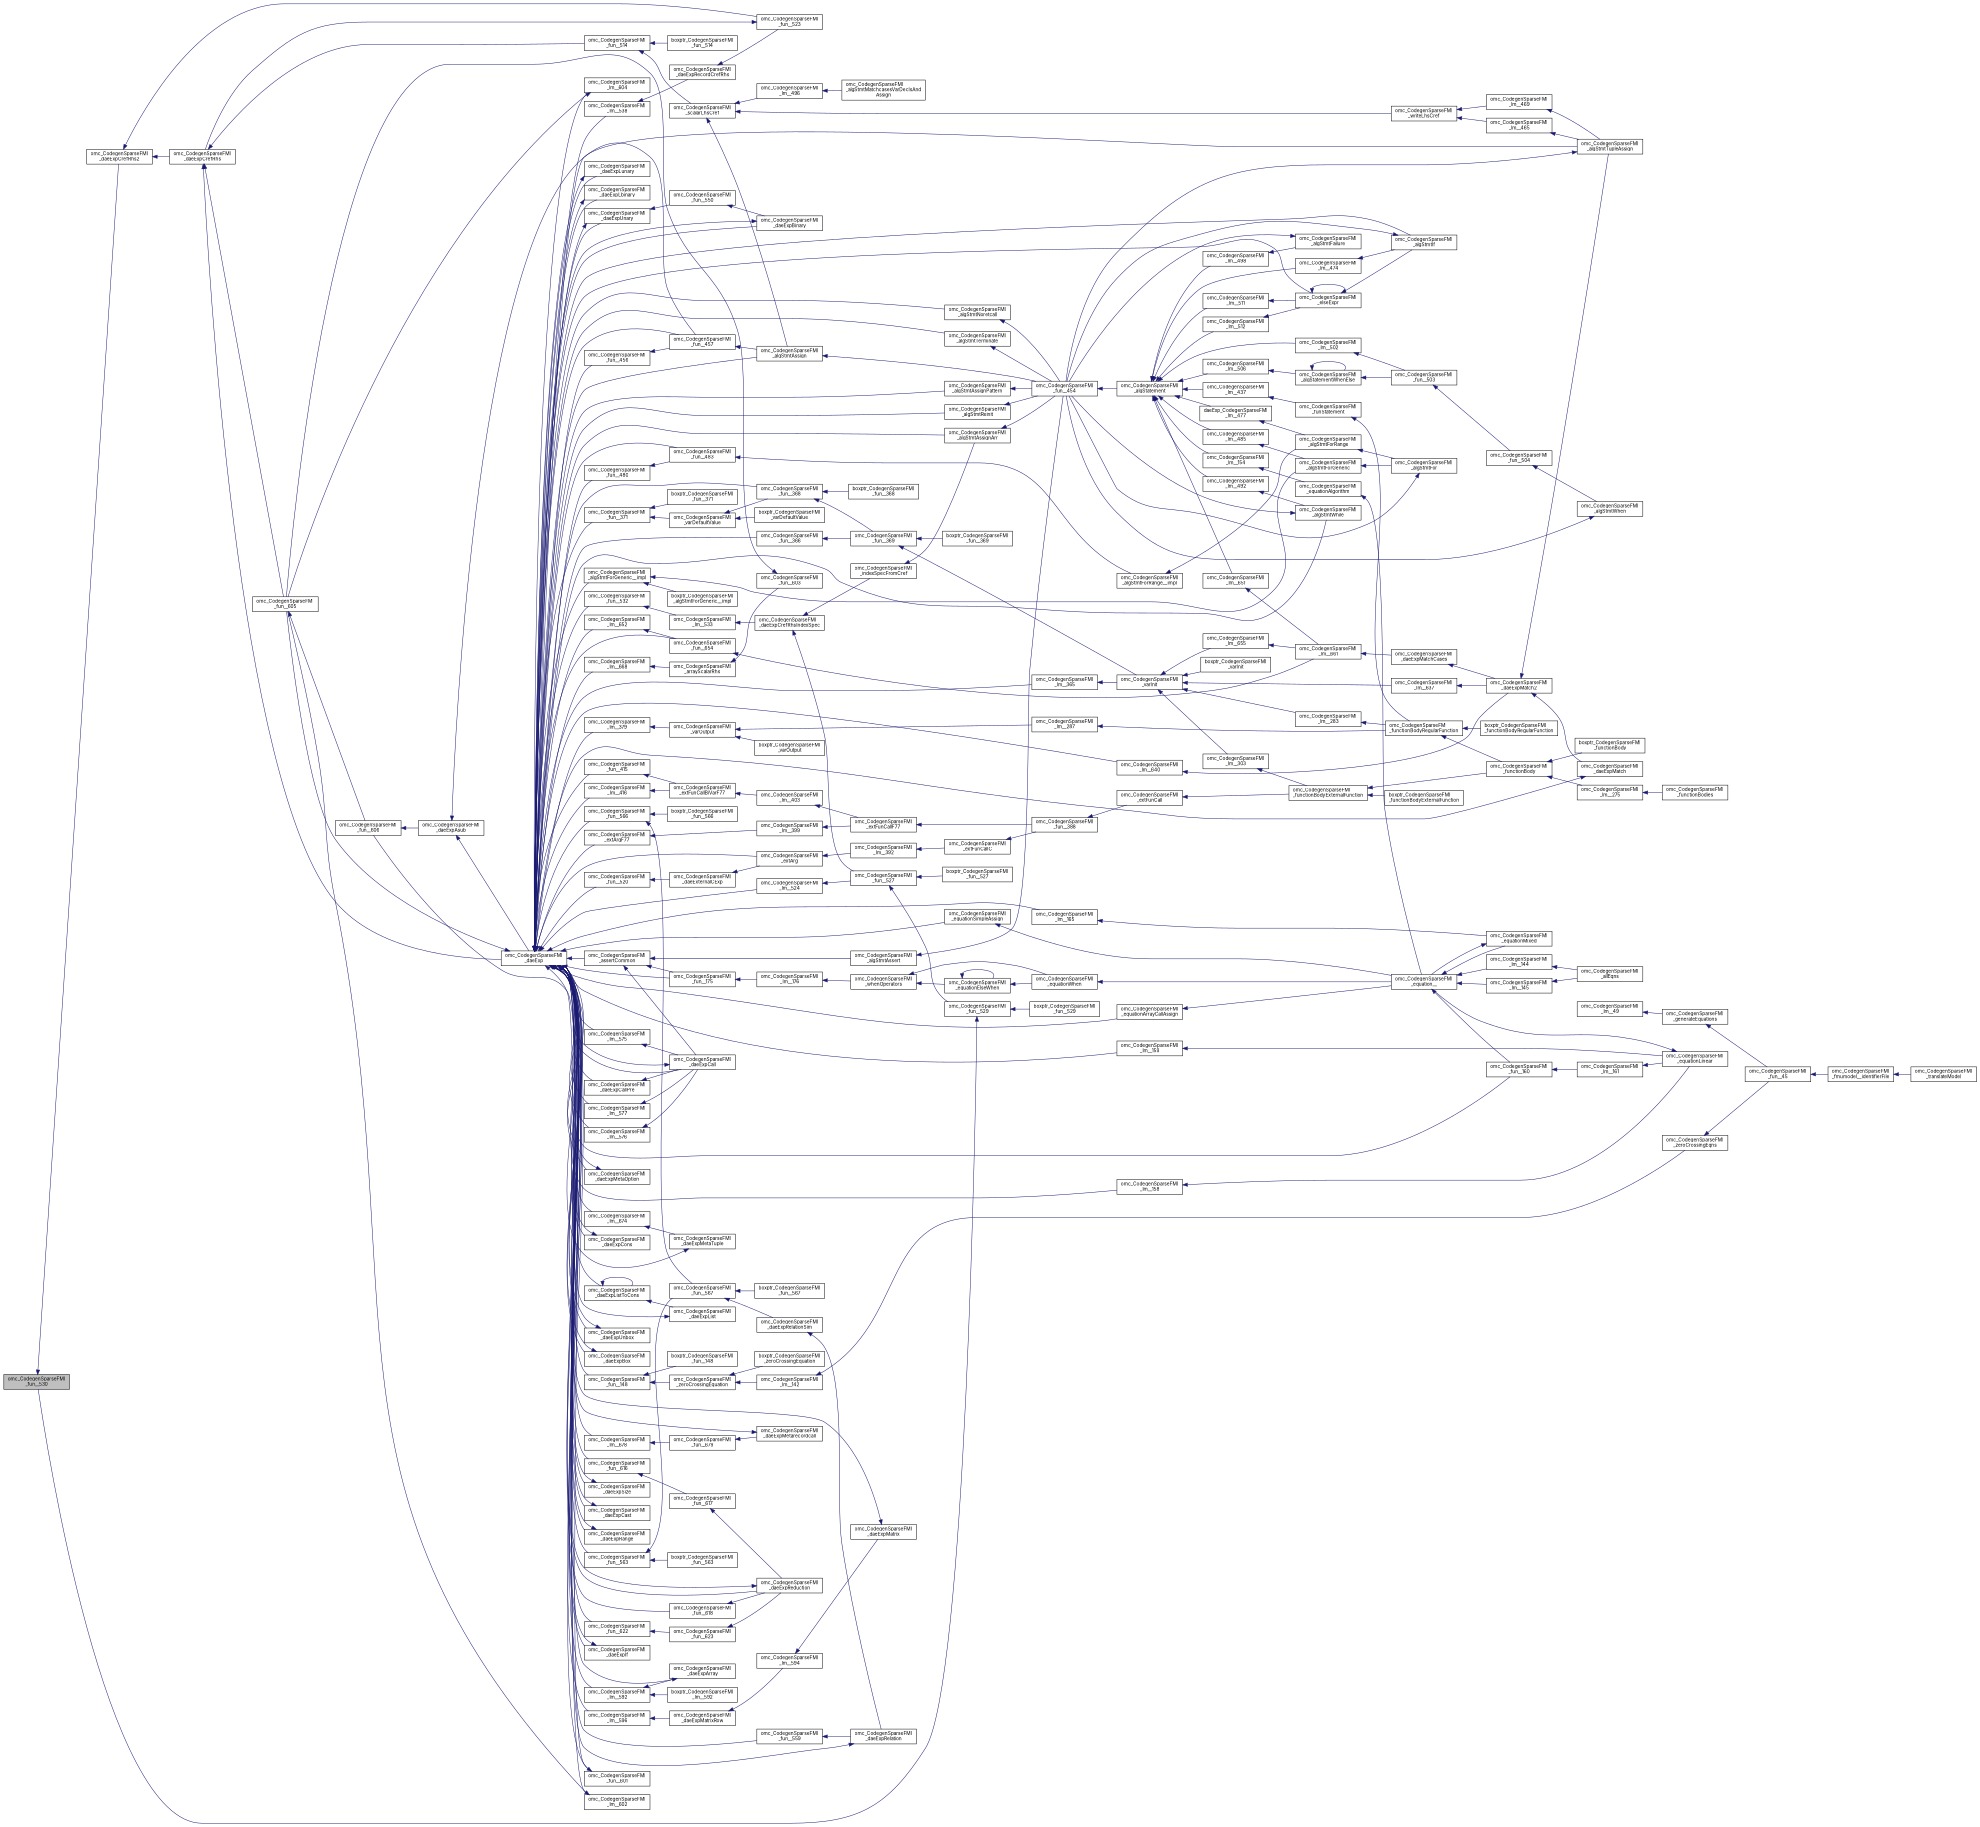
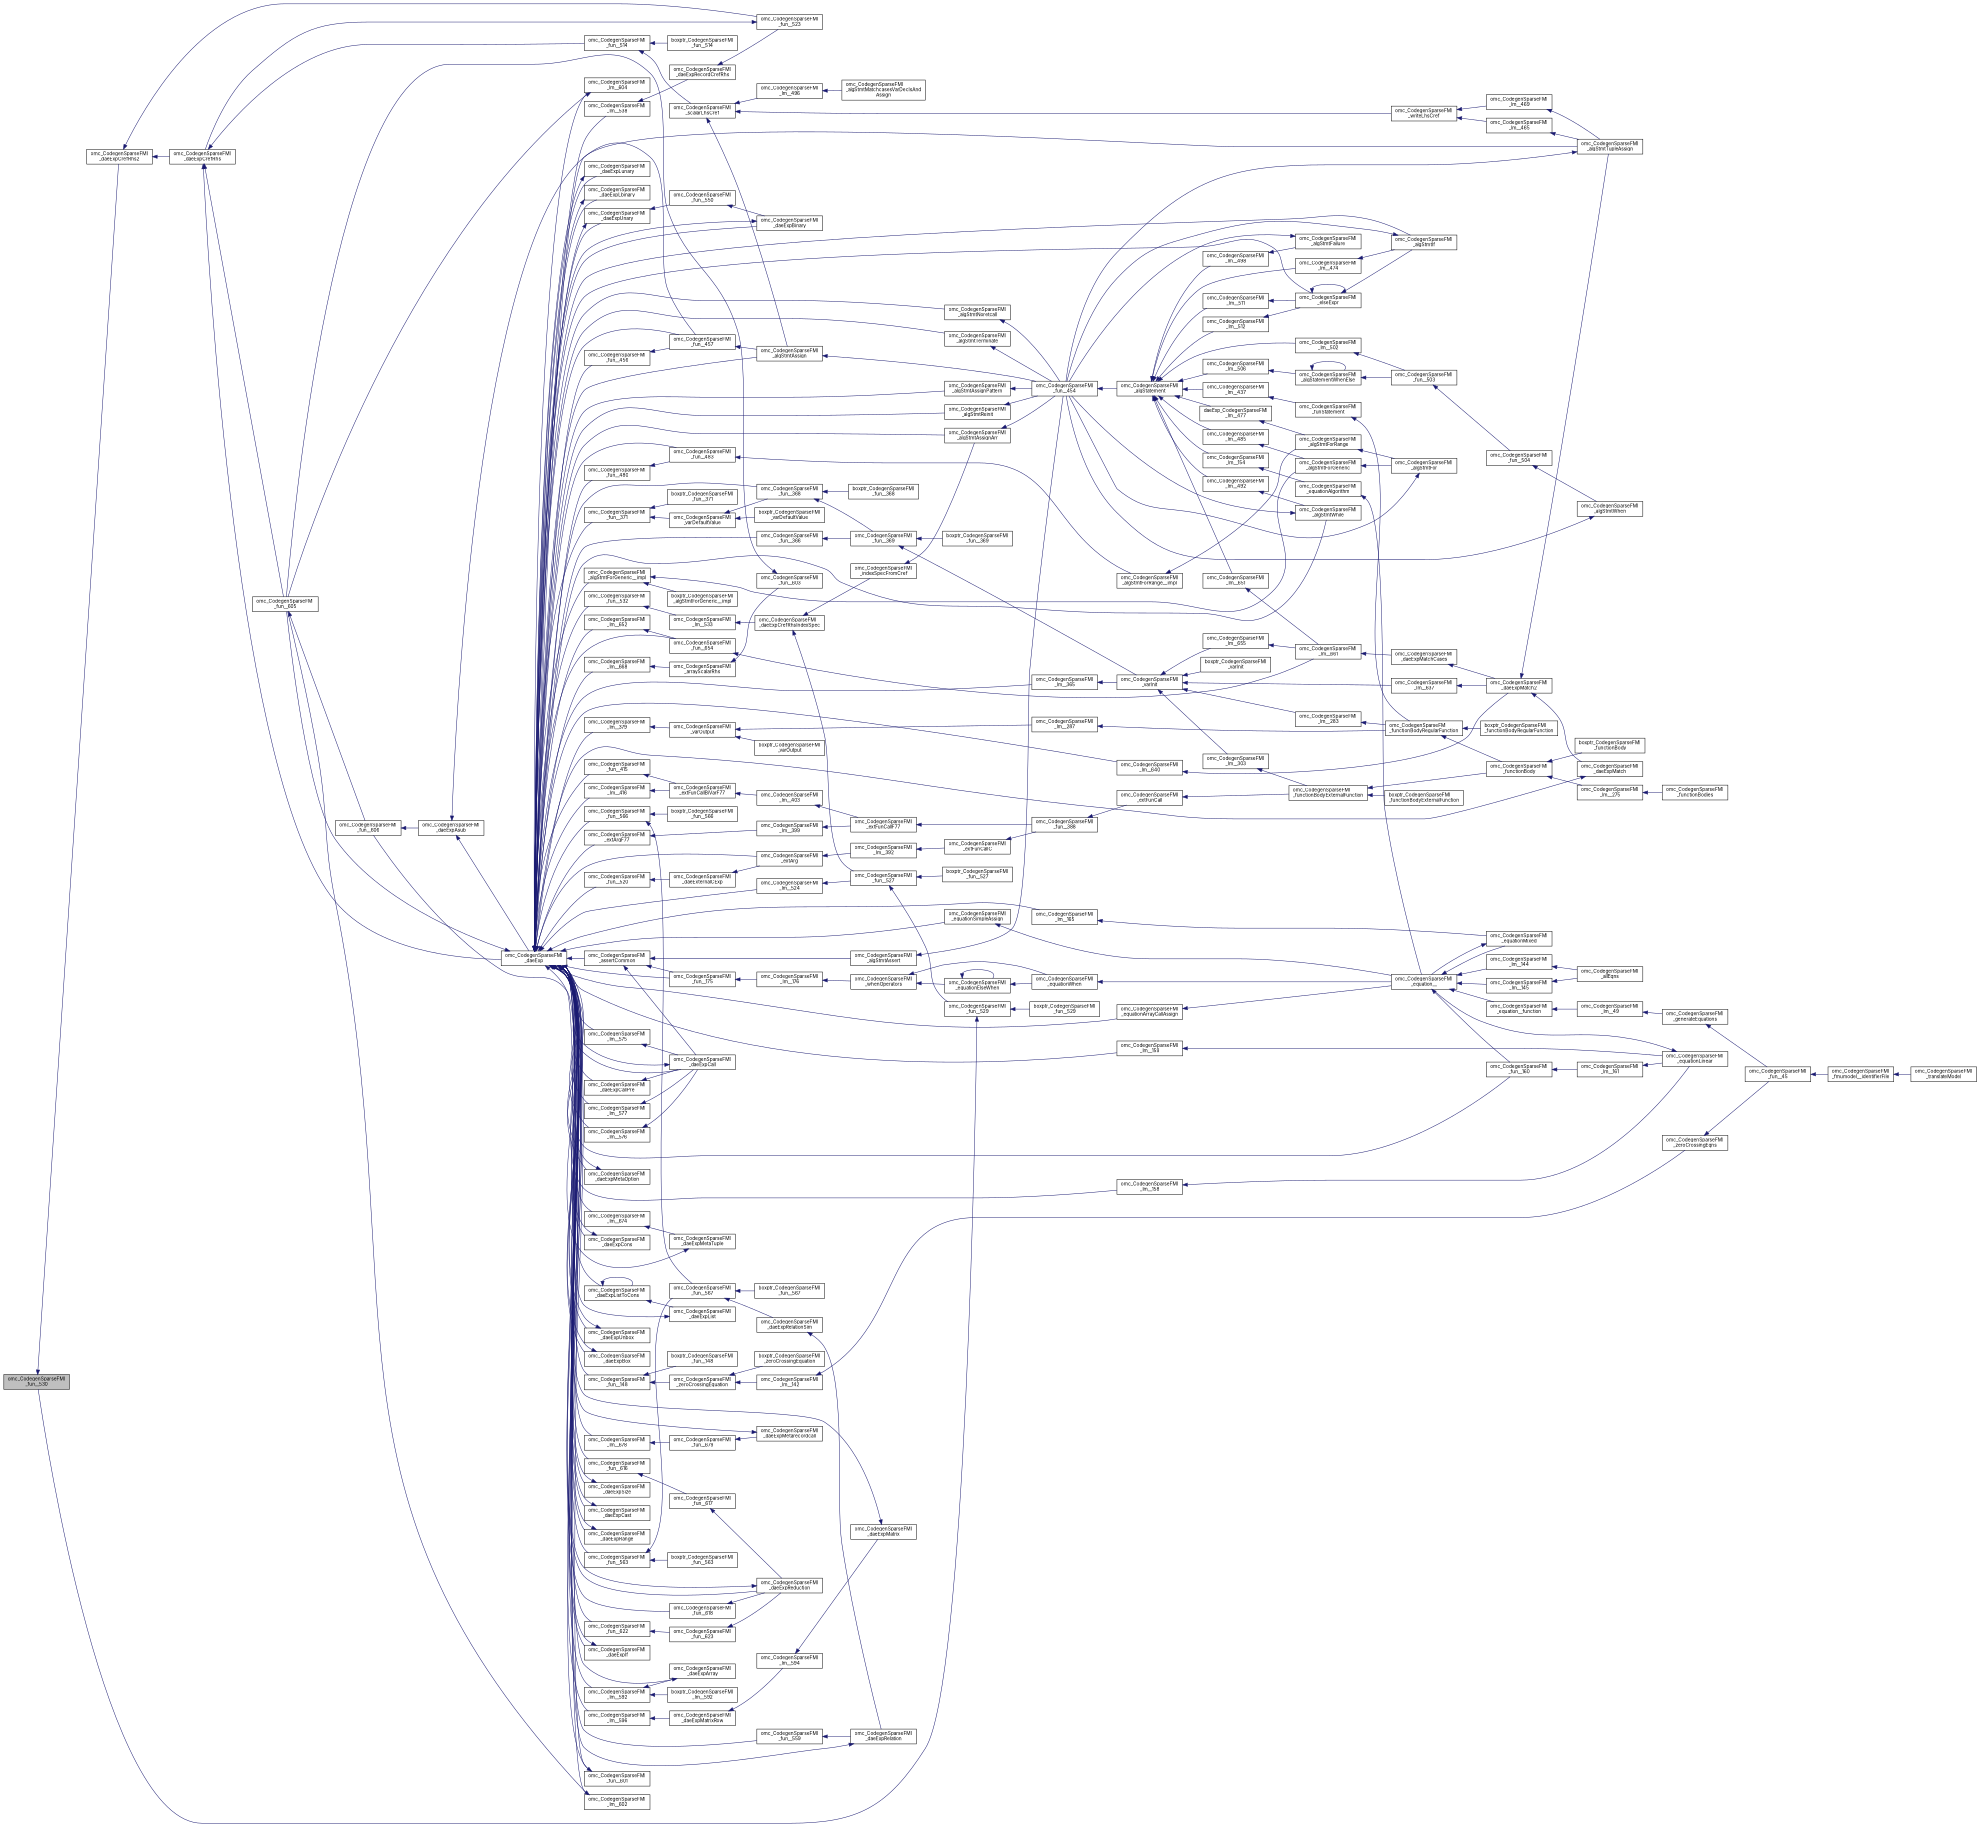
none -> (1519, 1009)
